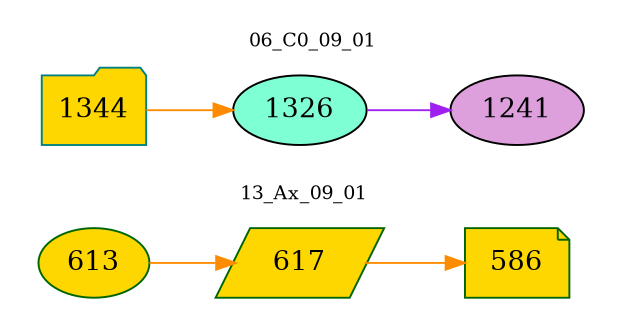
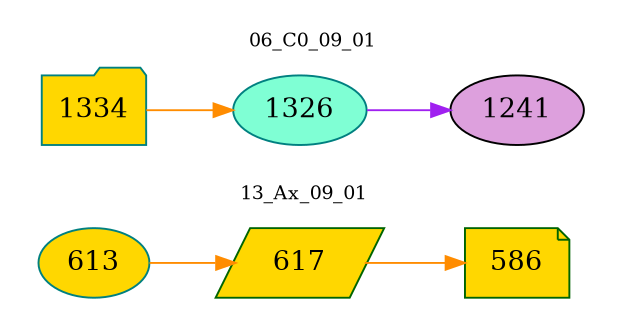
(94, 110) -> (94, 110)
(300, 110) -> (300, 110)
(94, 263) -> (94, 263)
